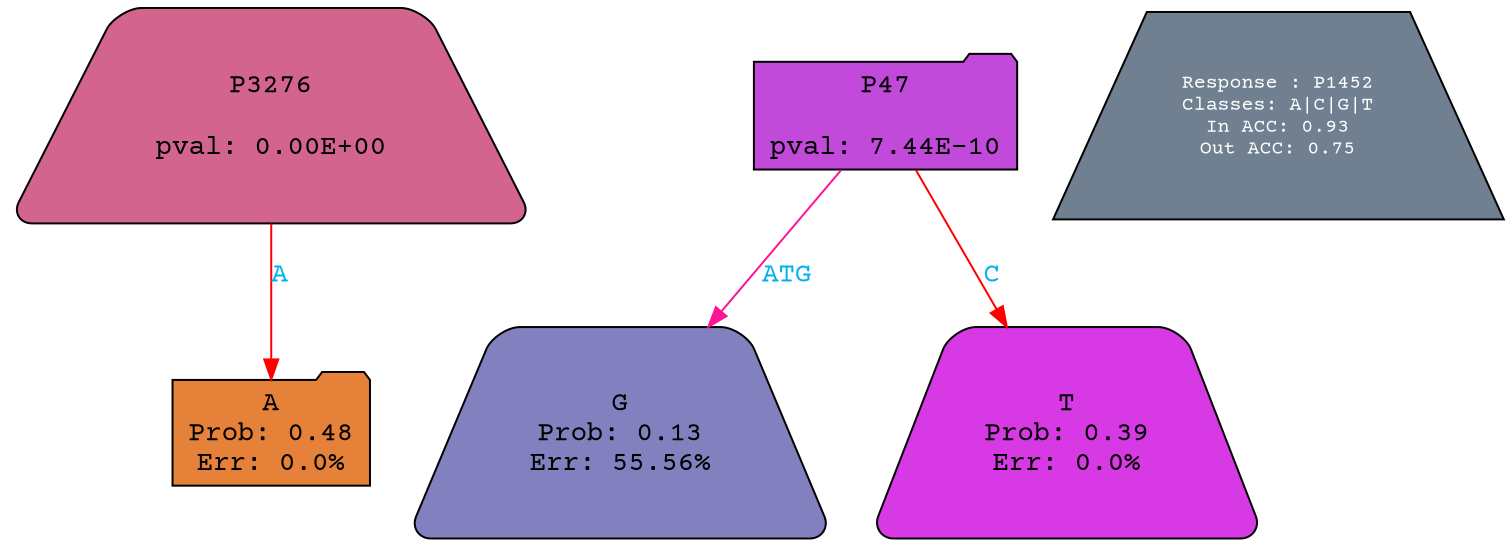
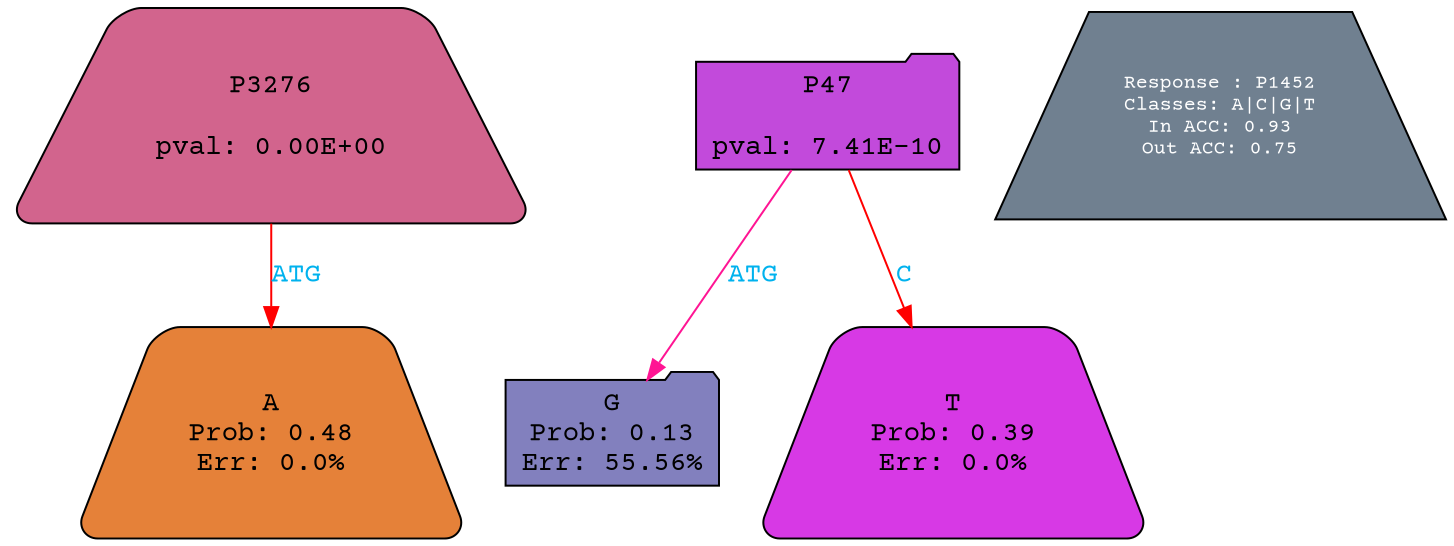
(886, 116) -> (828, 116)
(280, 274) -> (296, 274)
(271, 433) -> (271, 433)
(620, 433) -> (612, 433)
